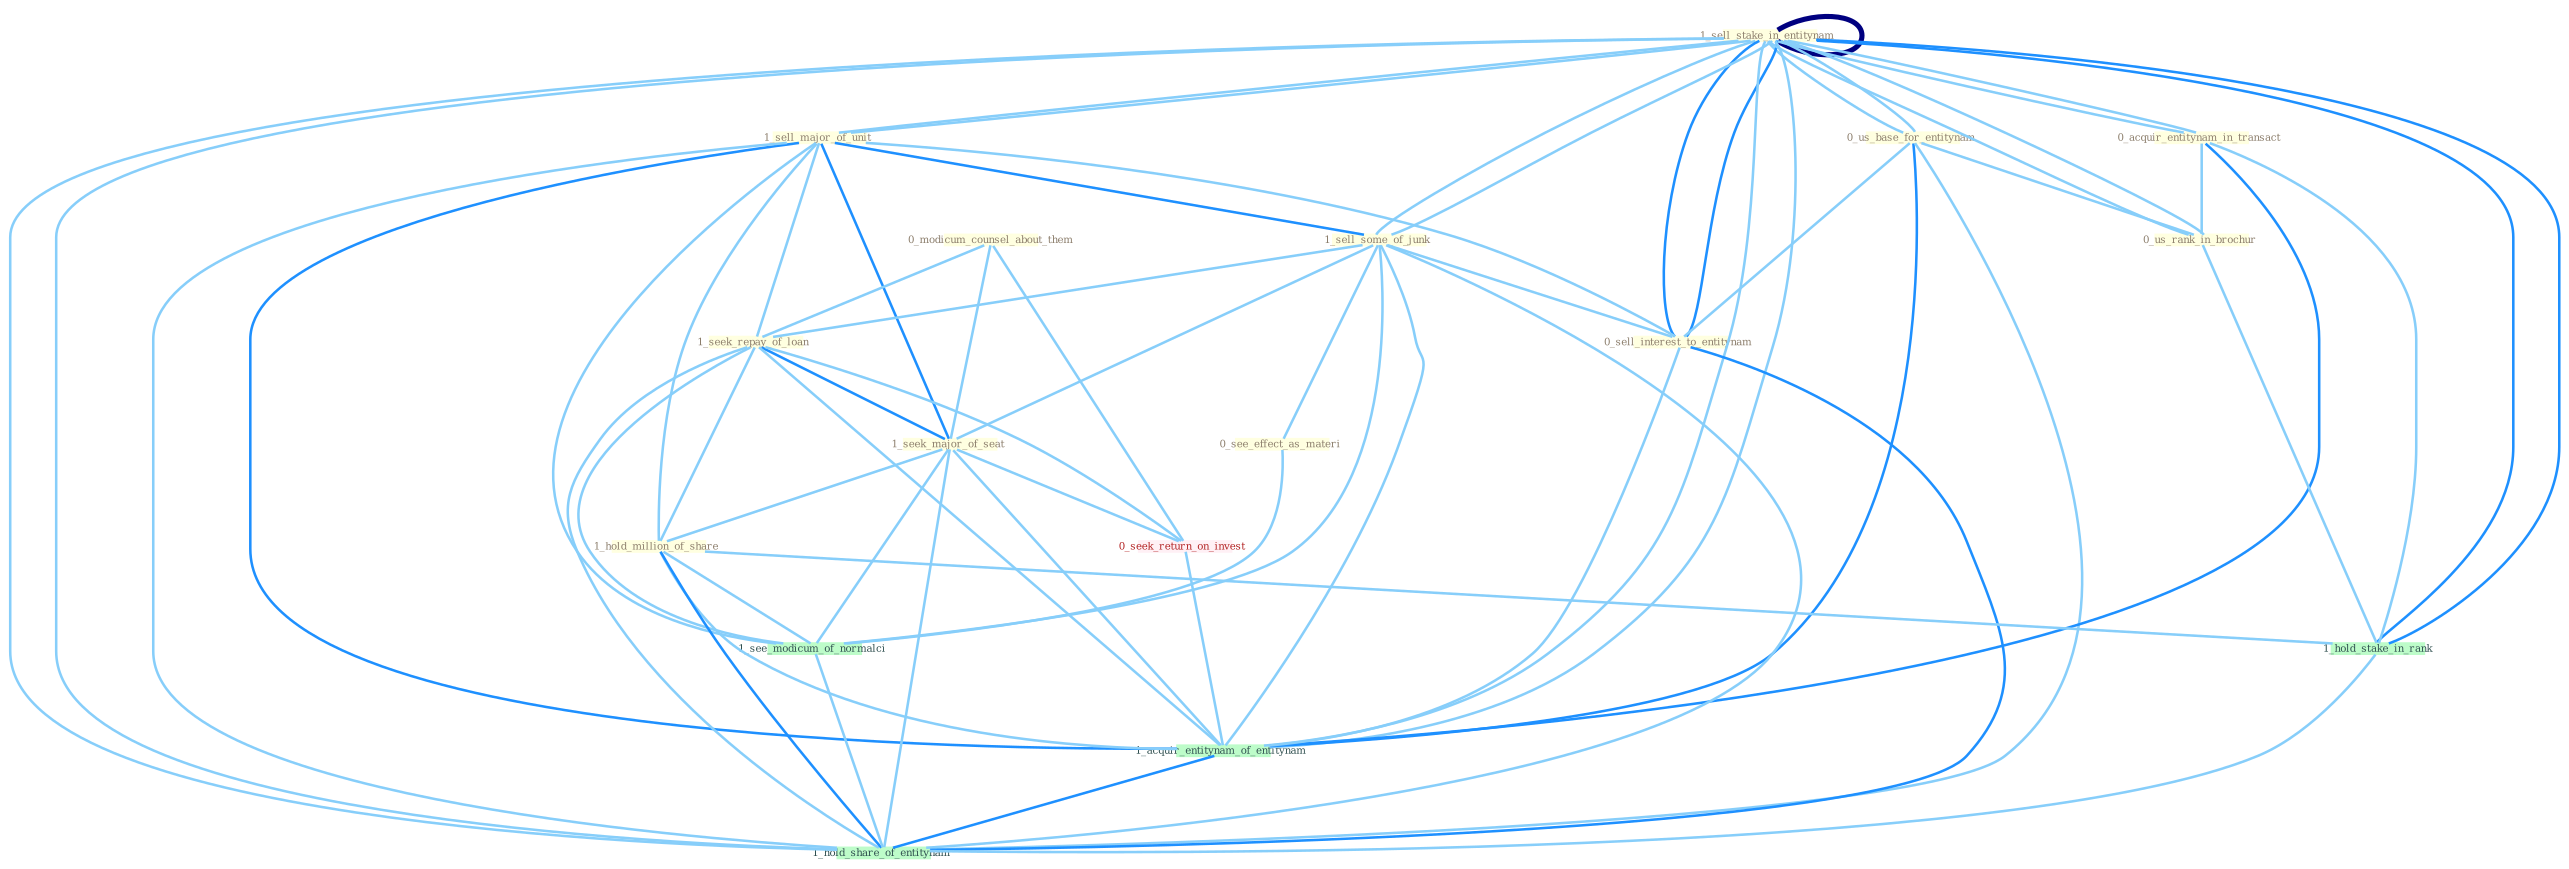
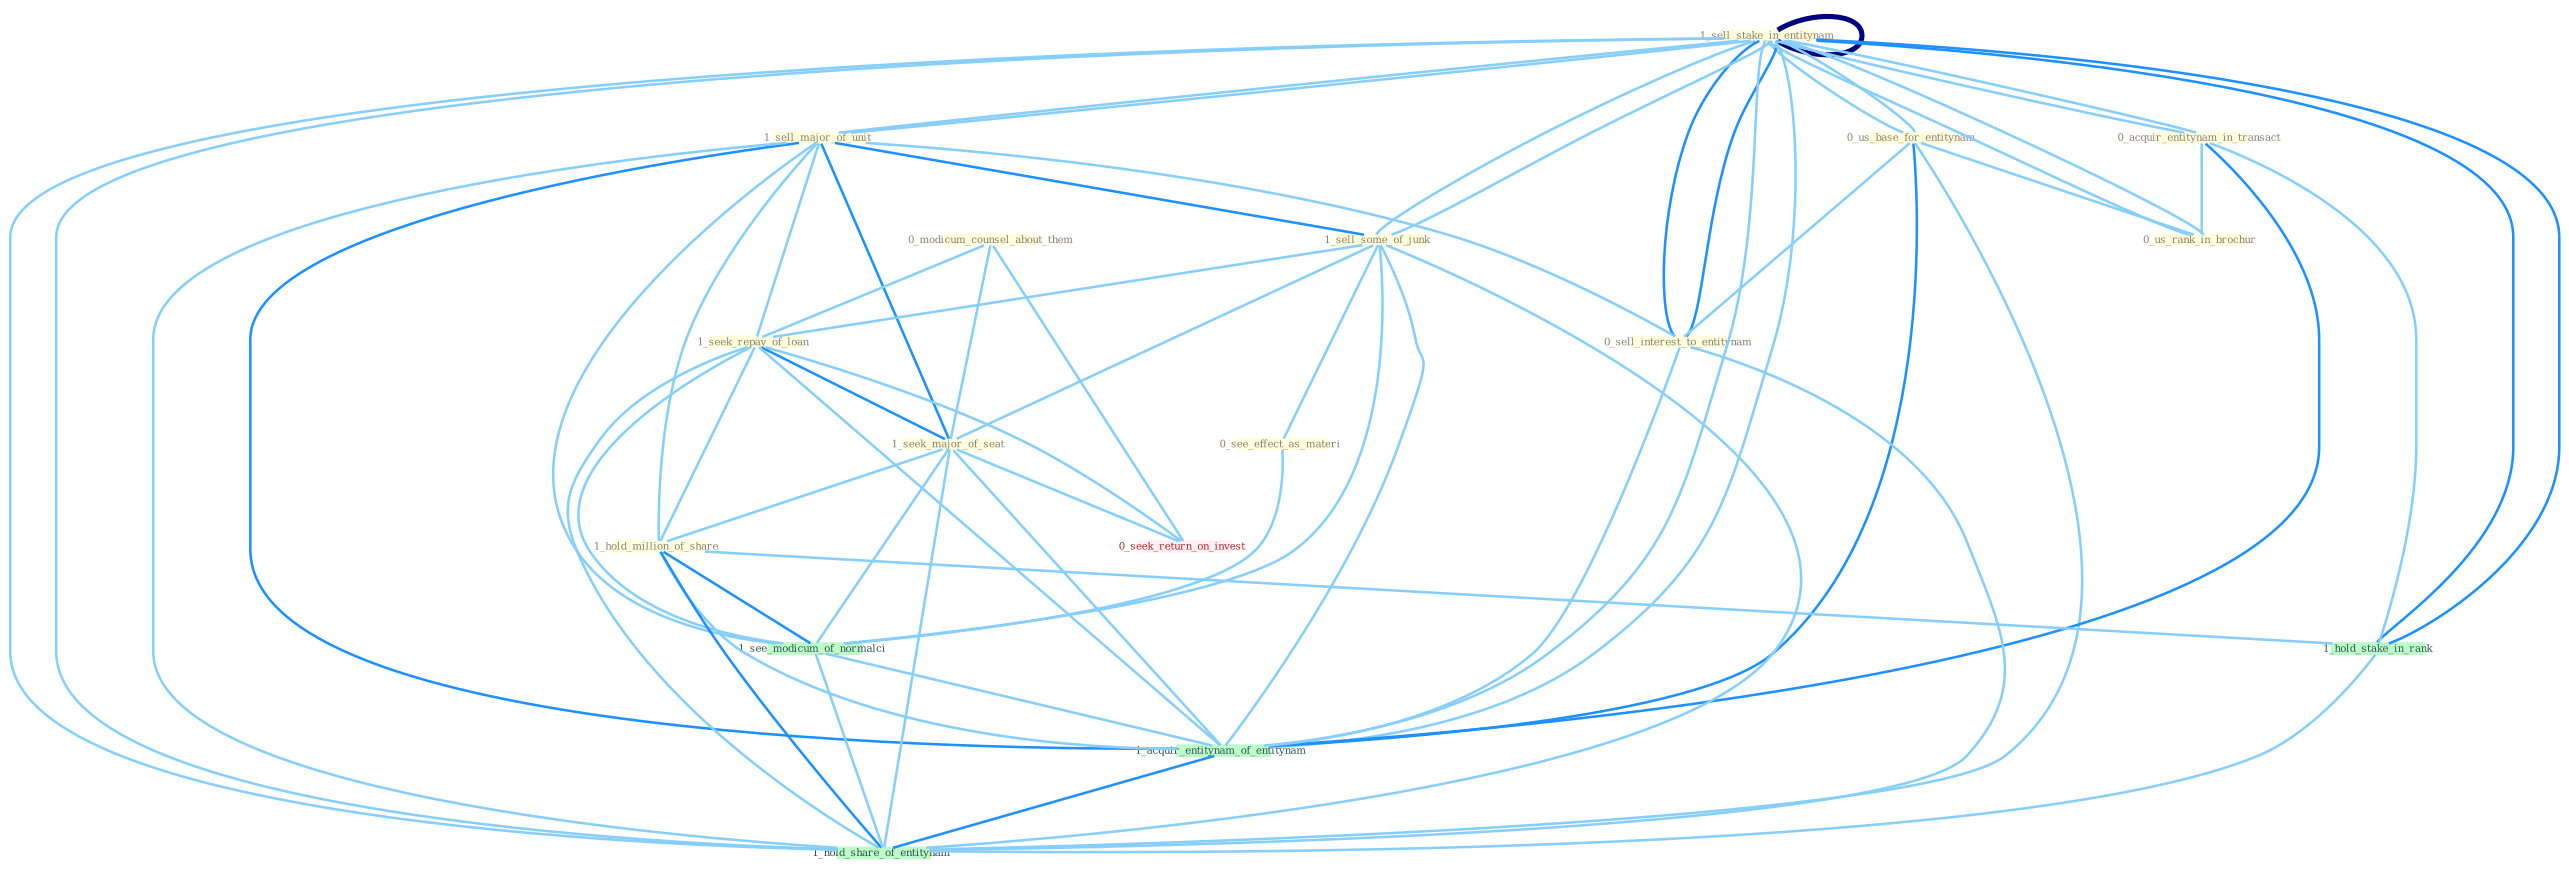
(1530, 291) -> none
(2290, 444) -> none
(737, 598) -> (737, 598)
(1204, 649) -> (1019, 700)
(1973, 748) -> (1973, 748)
